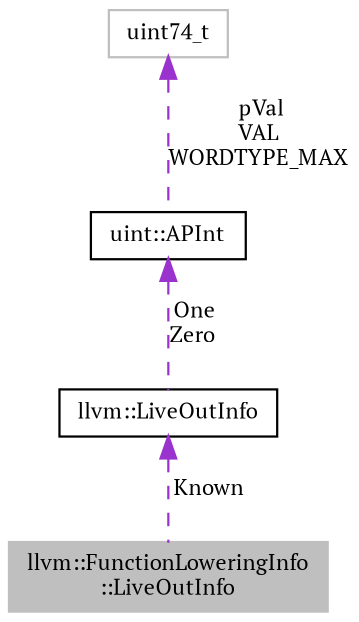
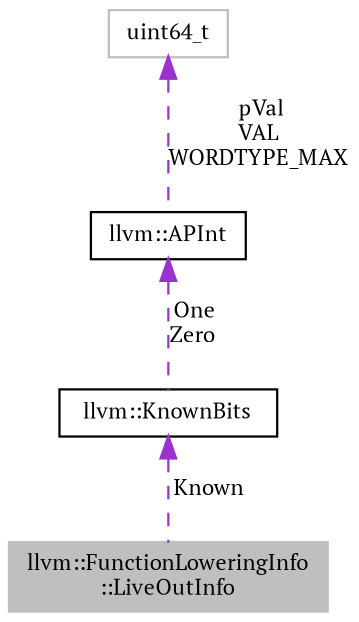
(168, 34) -> (168, 34)
(168, 236) -> (168, 236)
(168, 413) -> (168, 413)
